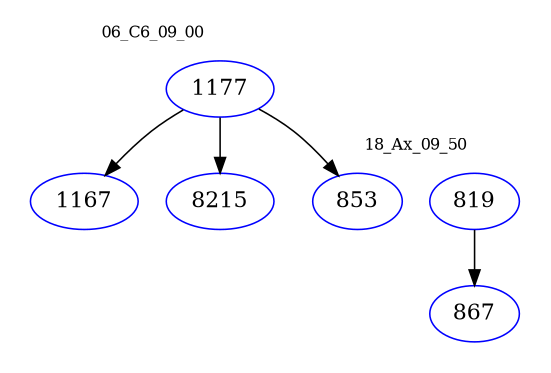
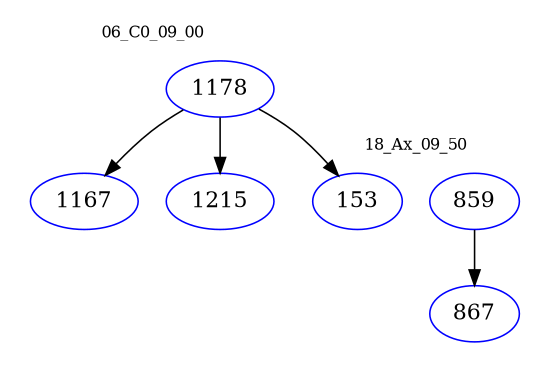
(153, 34) -> (153, 34)
(220, 89) -> (220, 89)
(220, 201) -> (220, 201)
(357, 201) -> (357, 201)
(475, 201) -> (475, 201)
